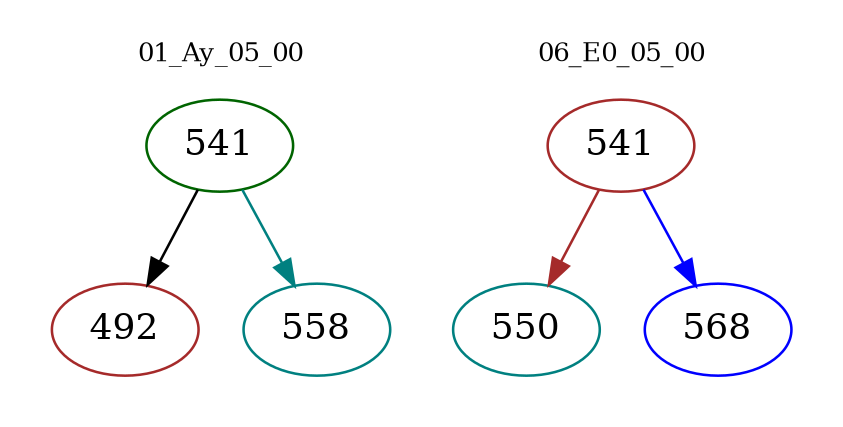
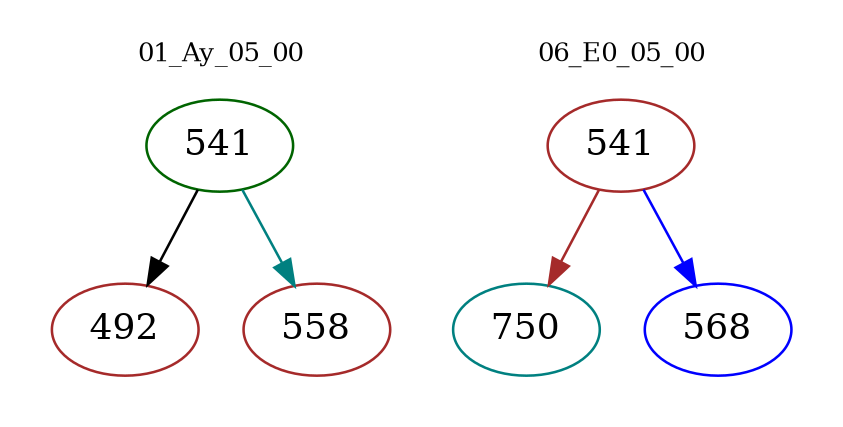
(317, 330) -> (317, 330)
(526, 330) -> (526, 330)
